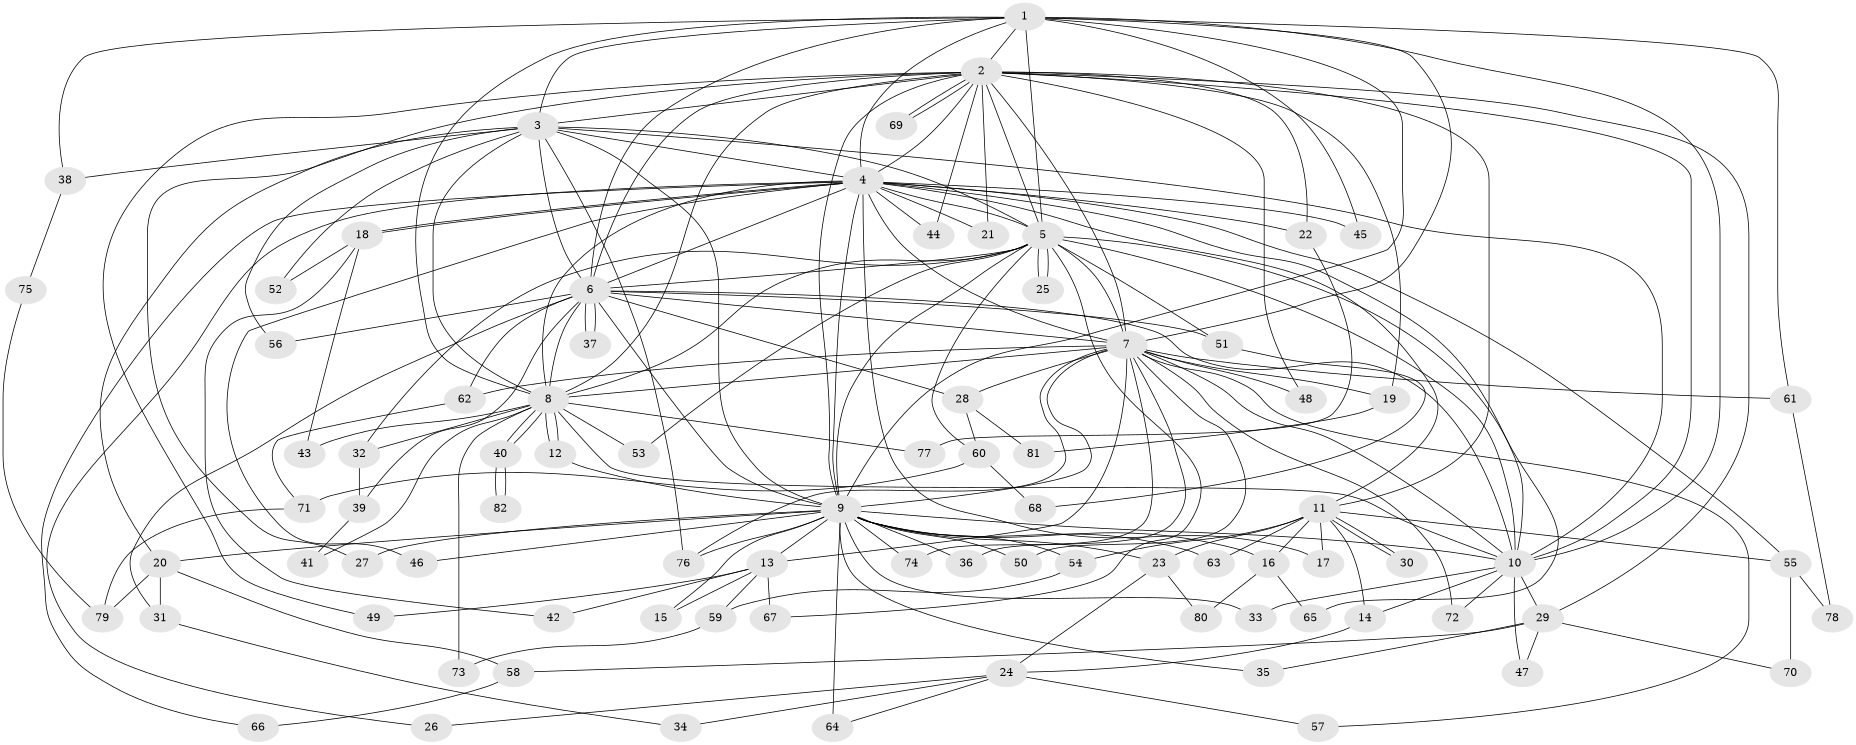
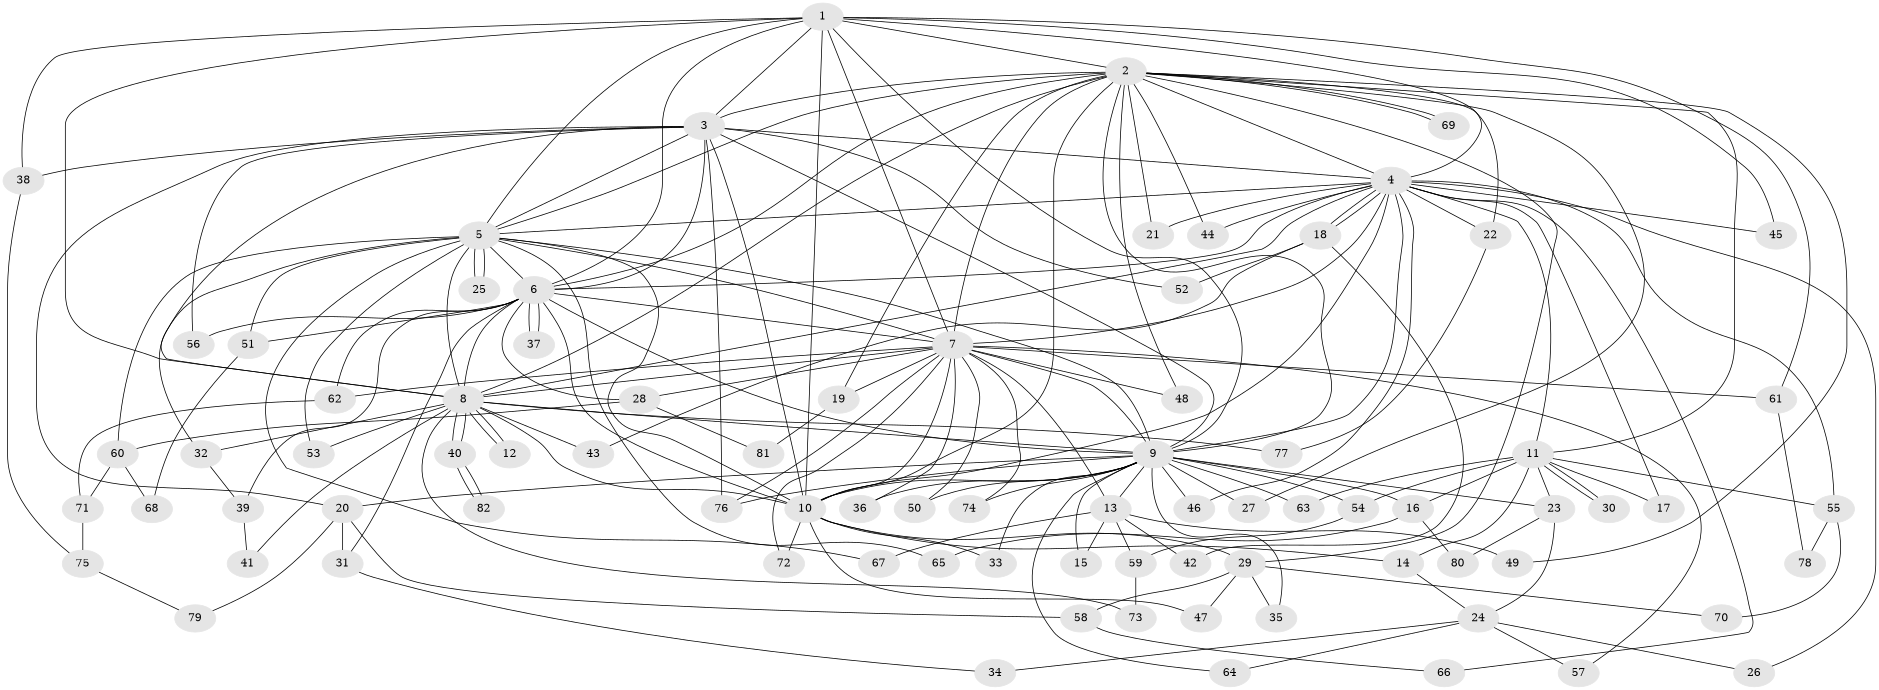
(707, 493) -> (824, 430)
(175, 527) -> (83, 536)
